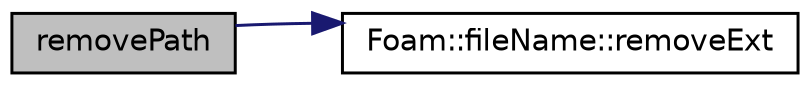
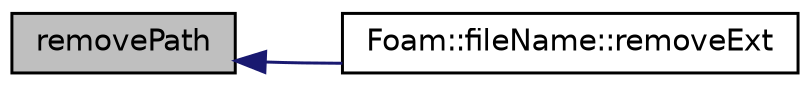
(274, 24) -> (304, 63)
